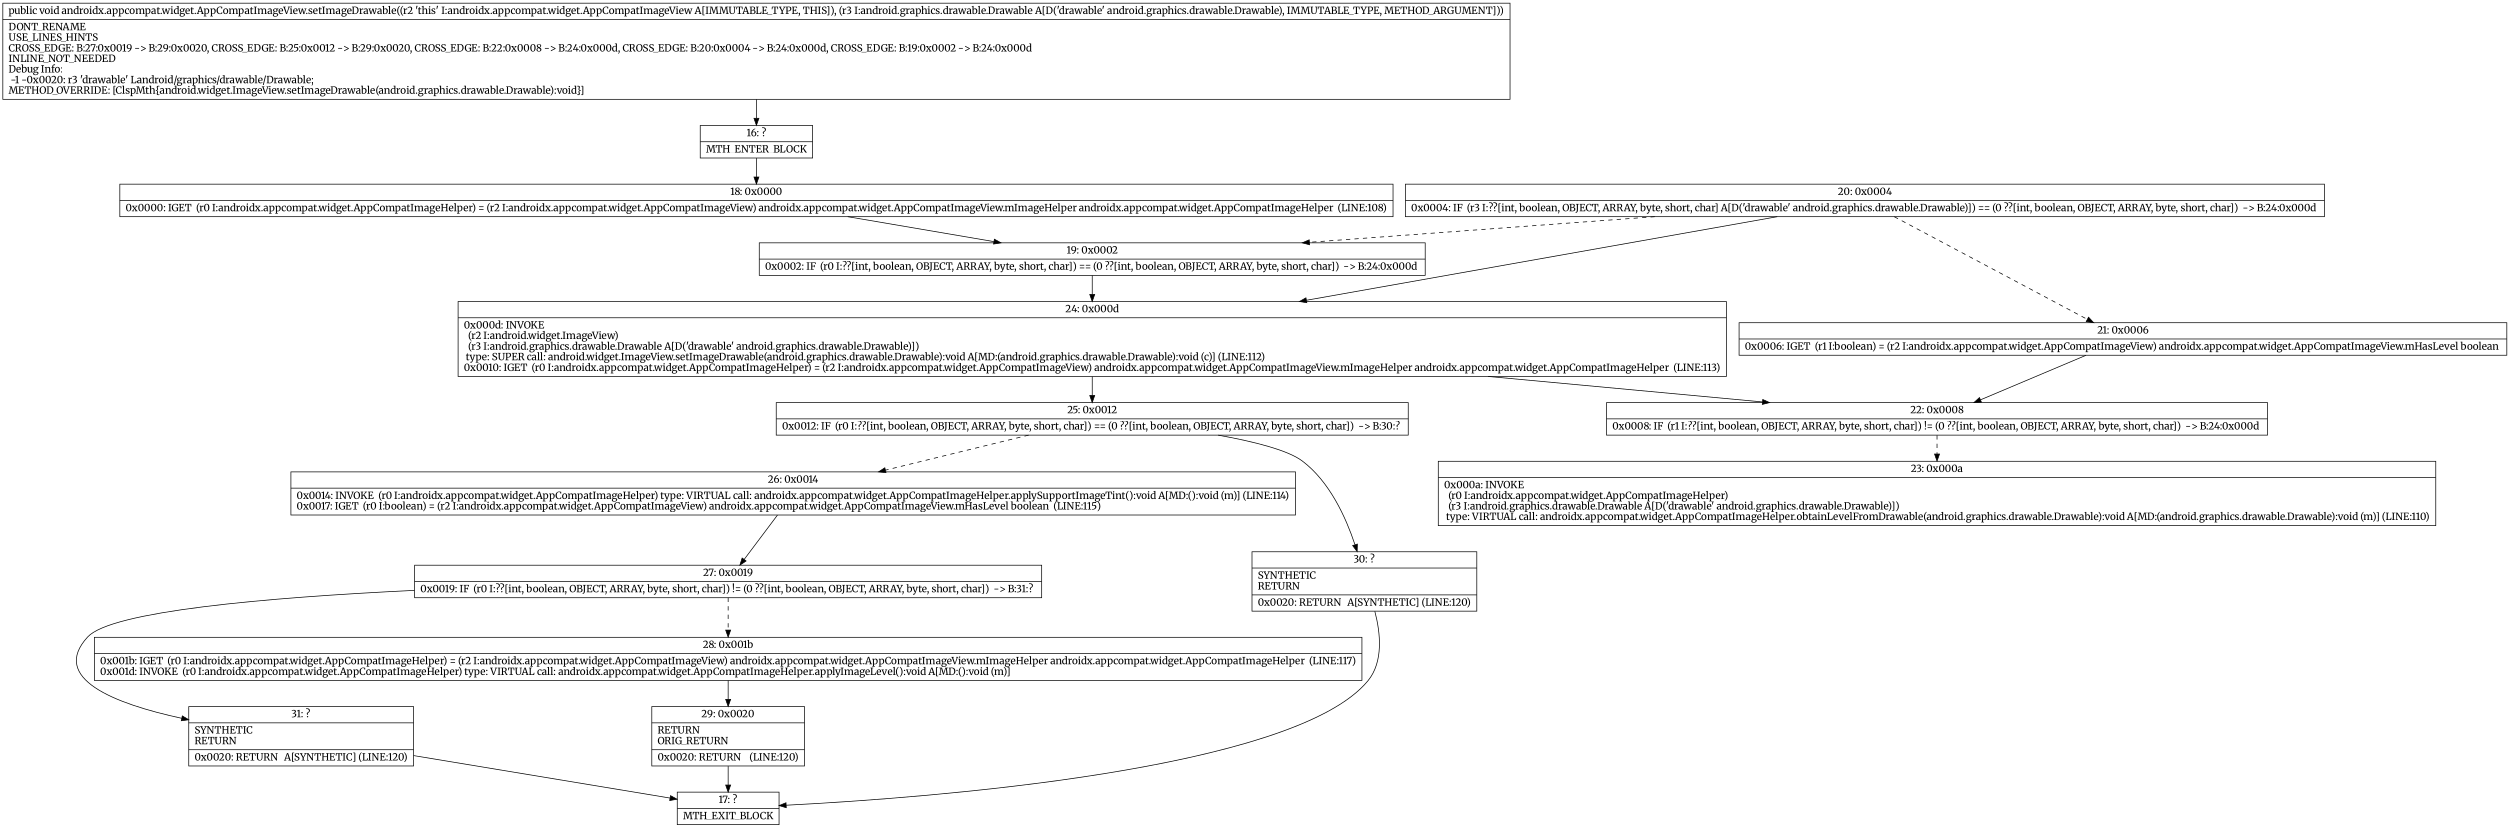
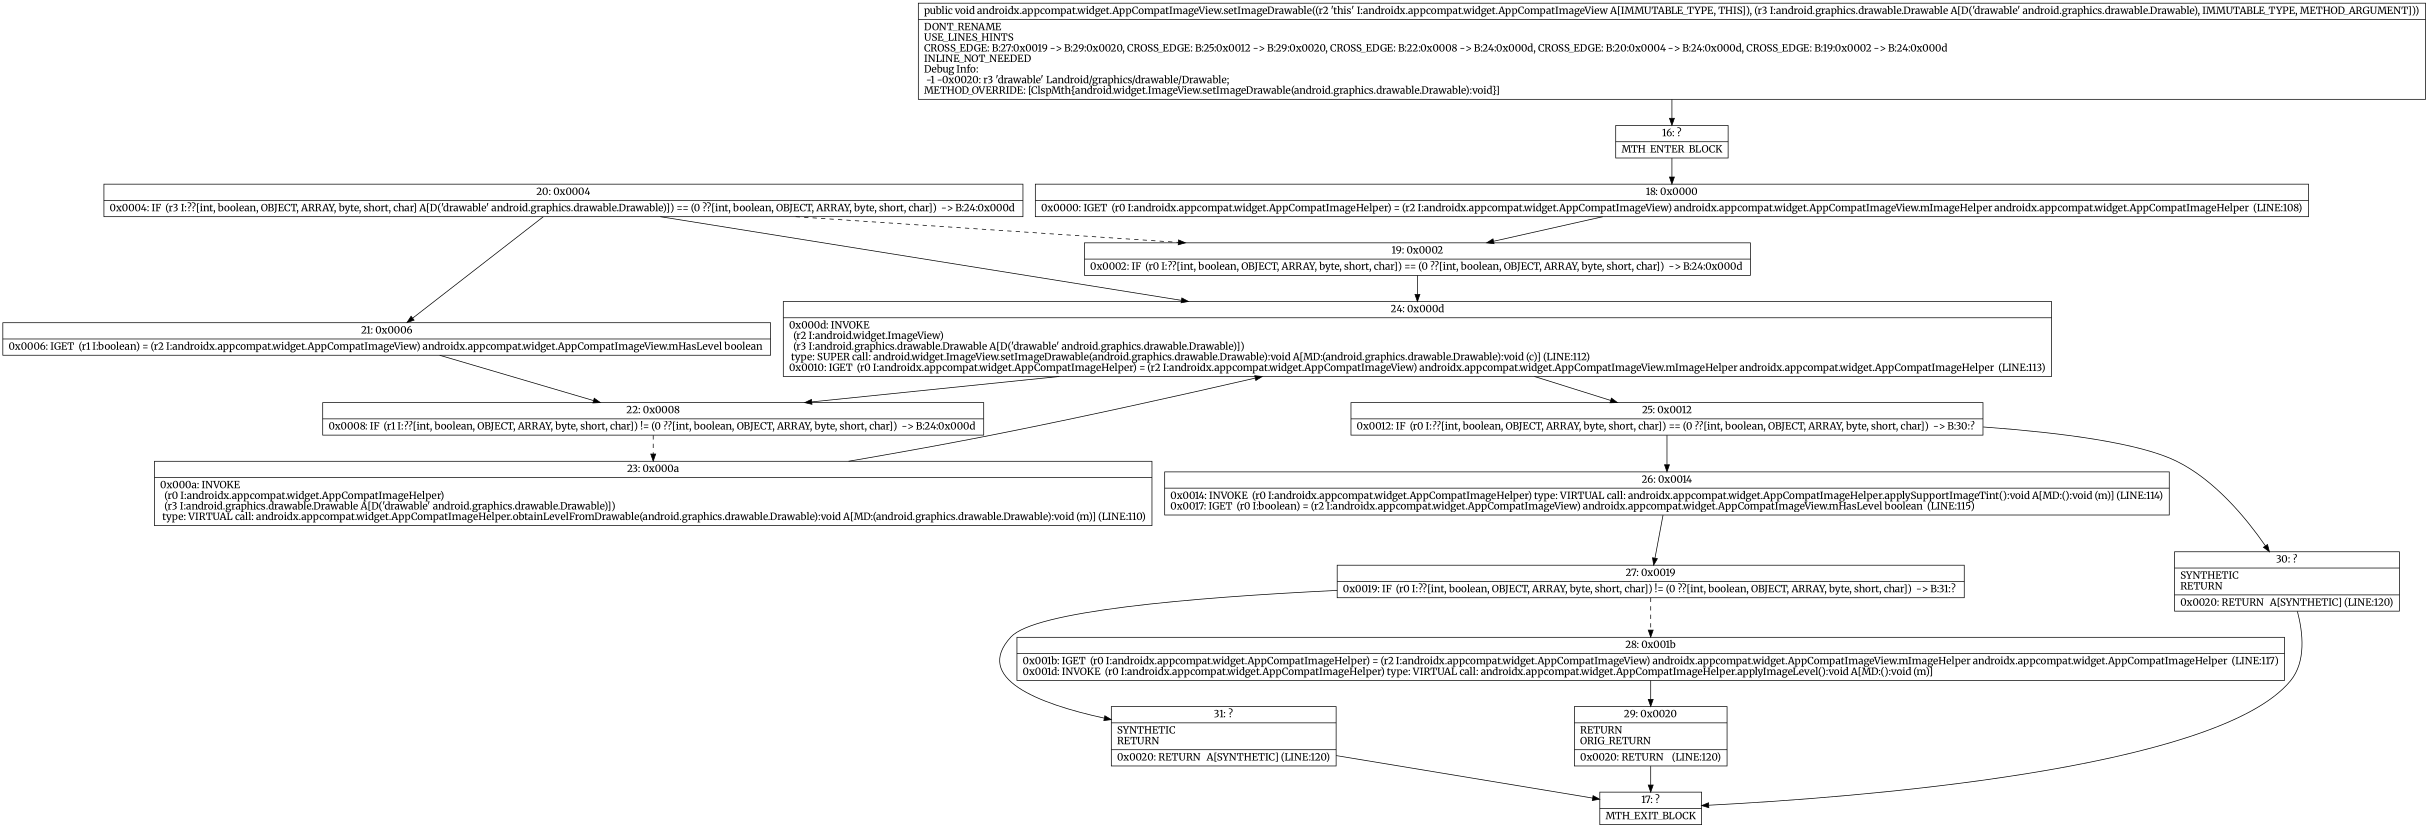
(1991, 268) -> (478, 267)
none -> (1053, 423)
(957, 453) -> (1667, 450)
